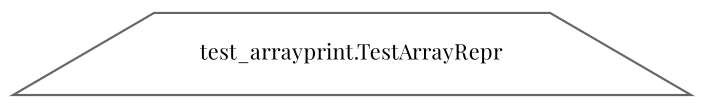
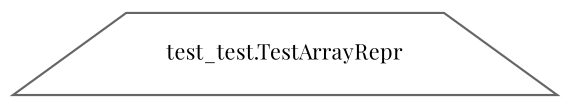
(352, 54) -> (285, 54)
